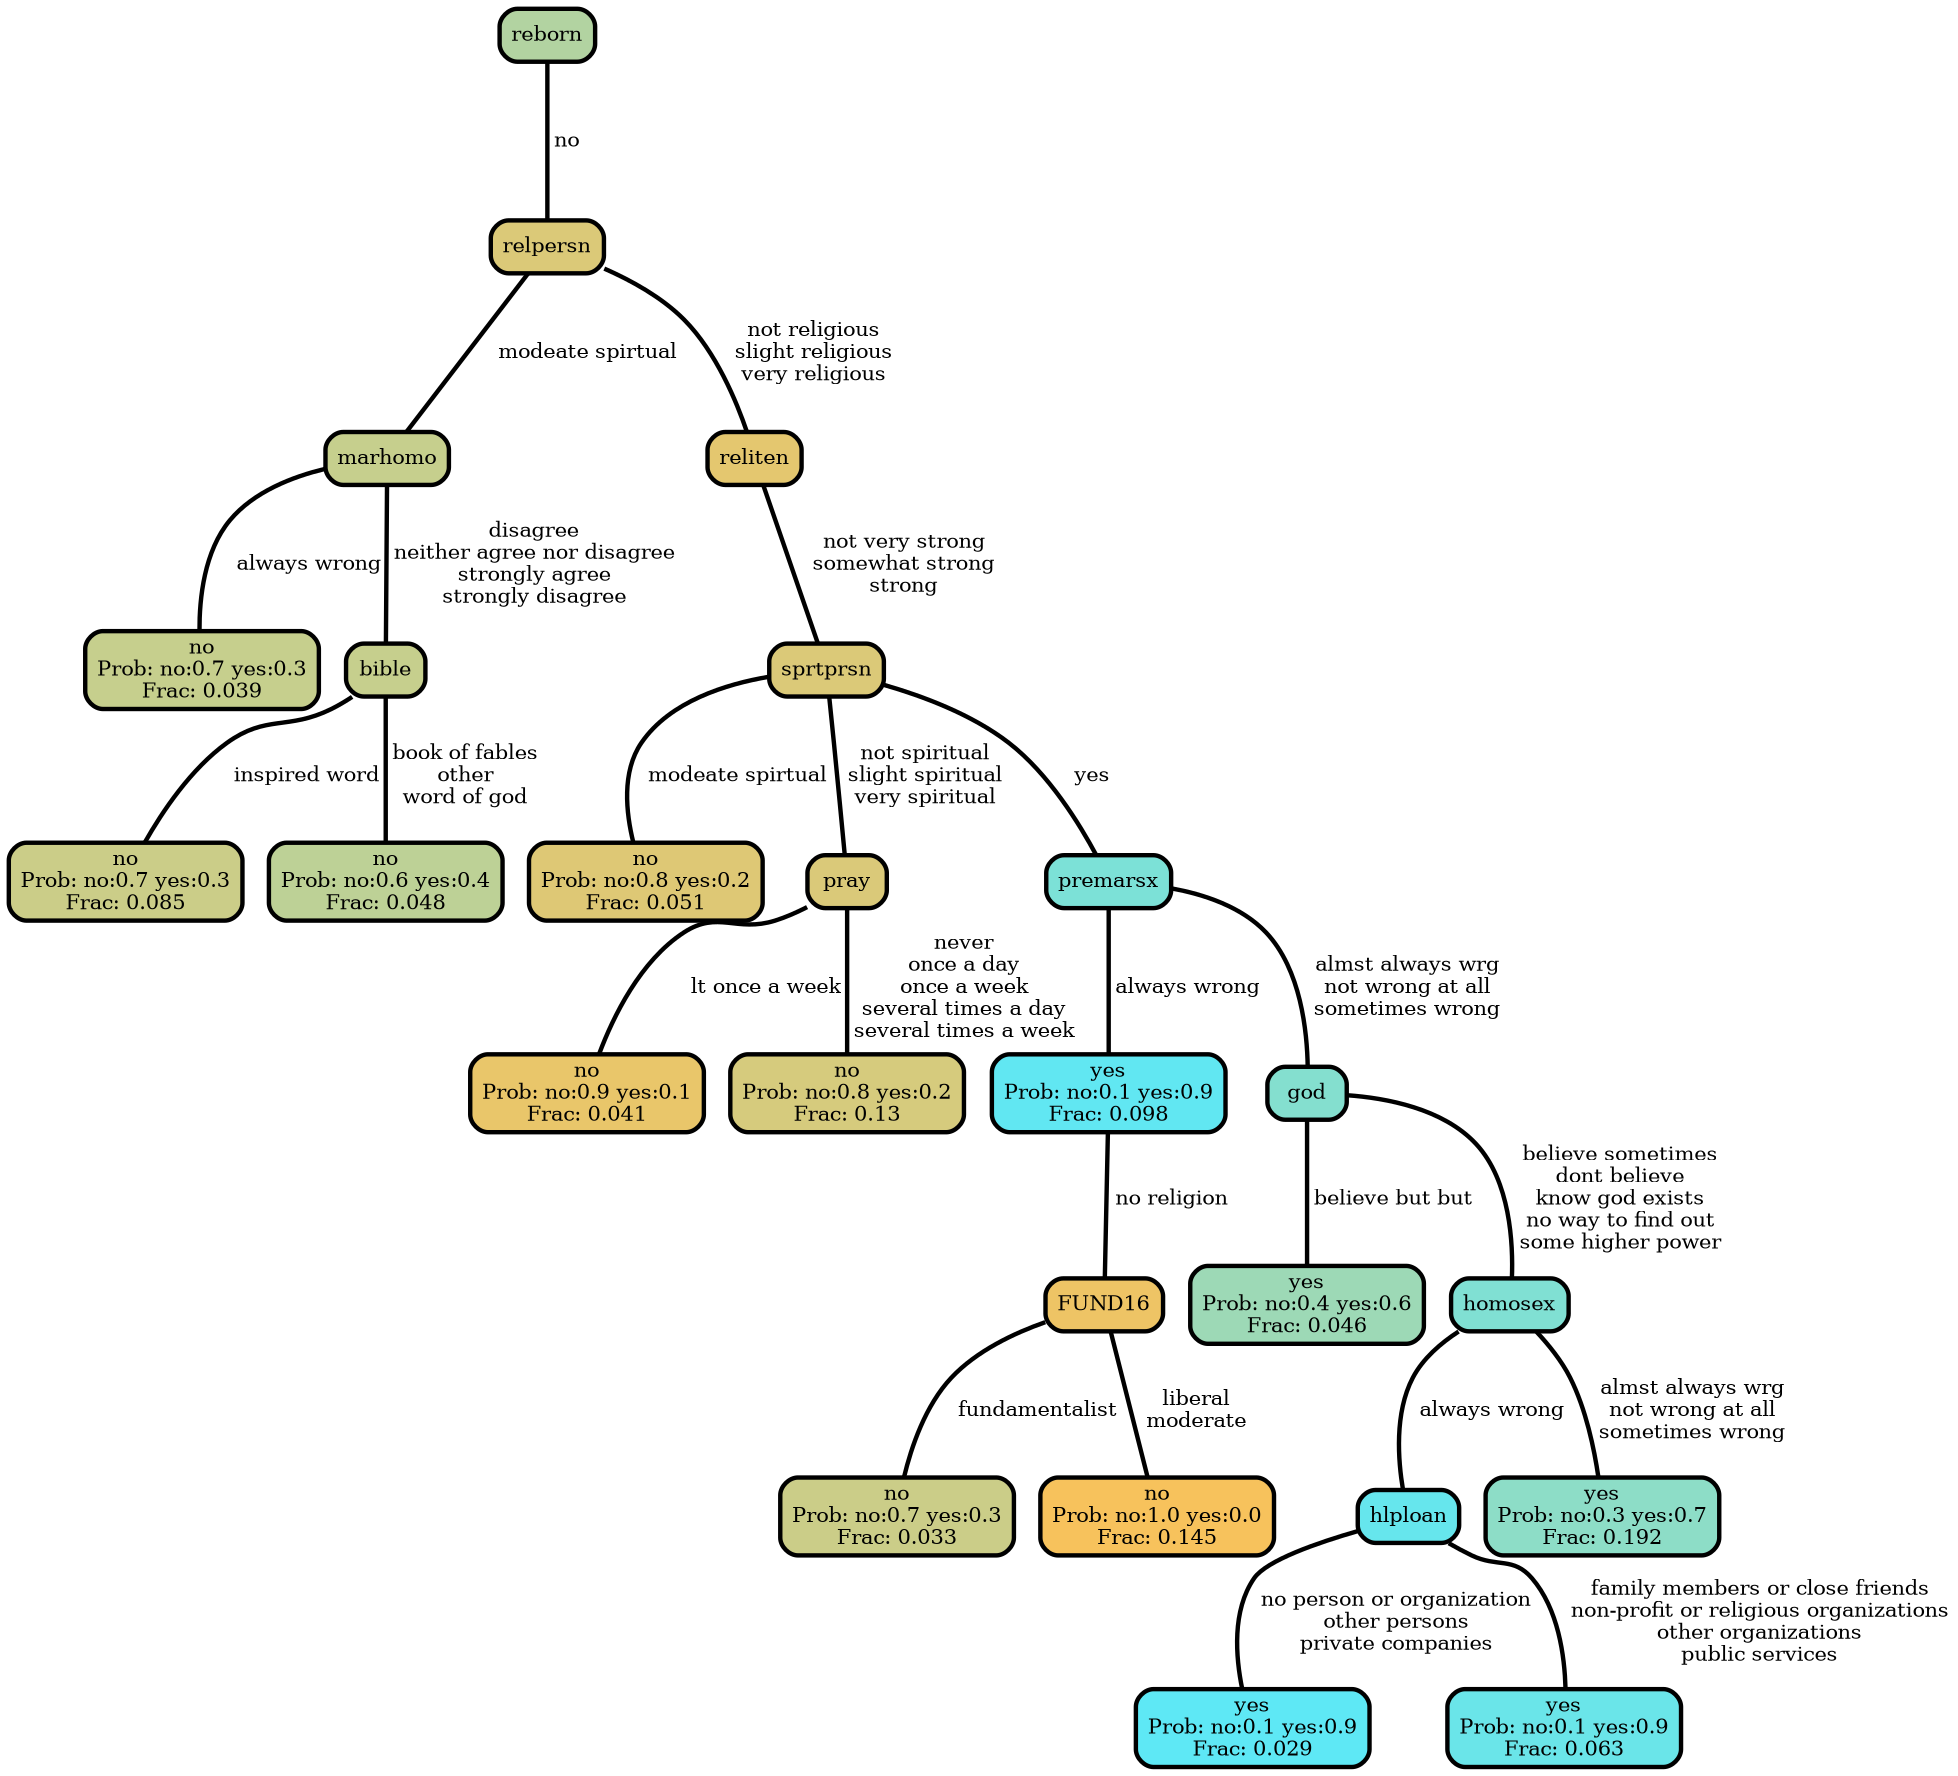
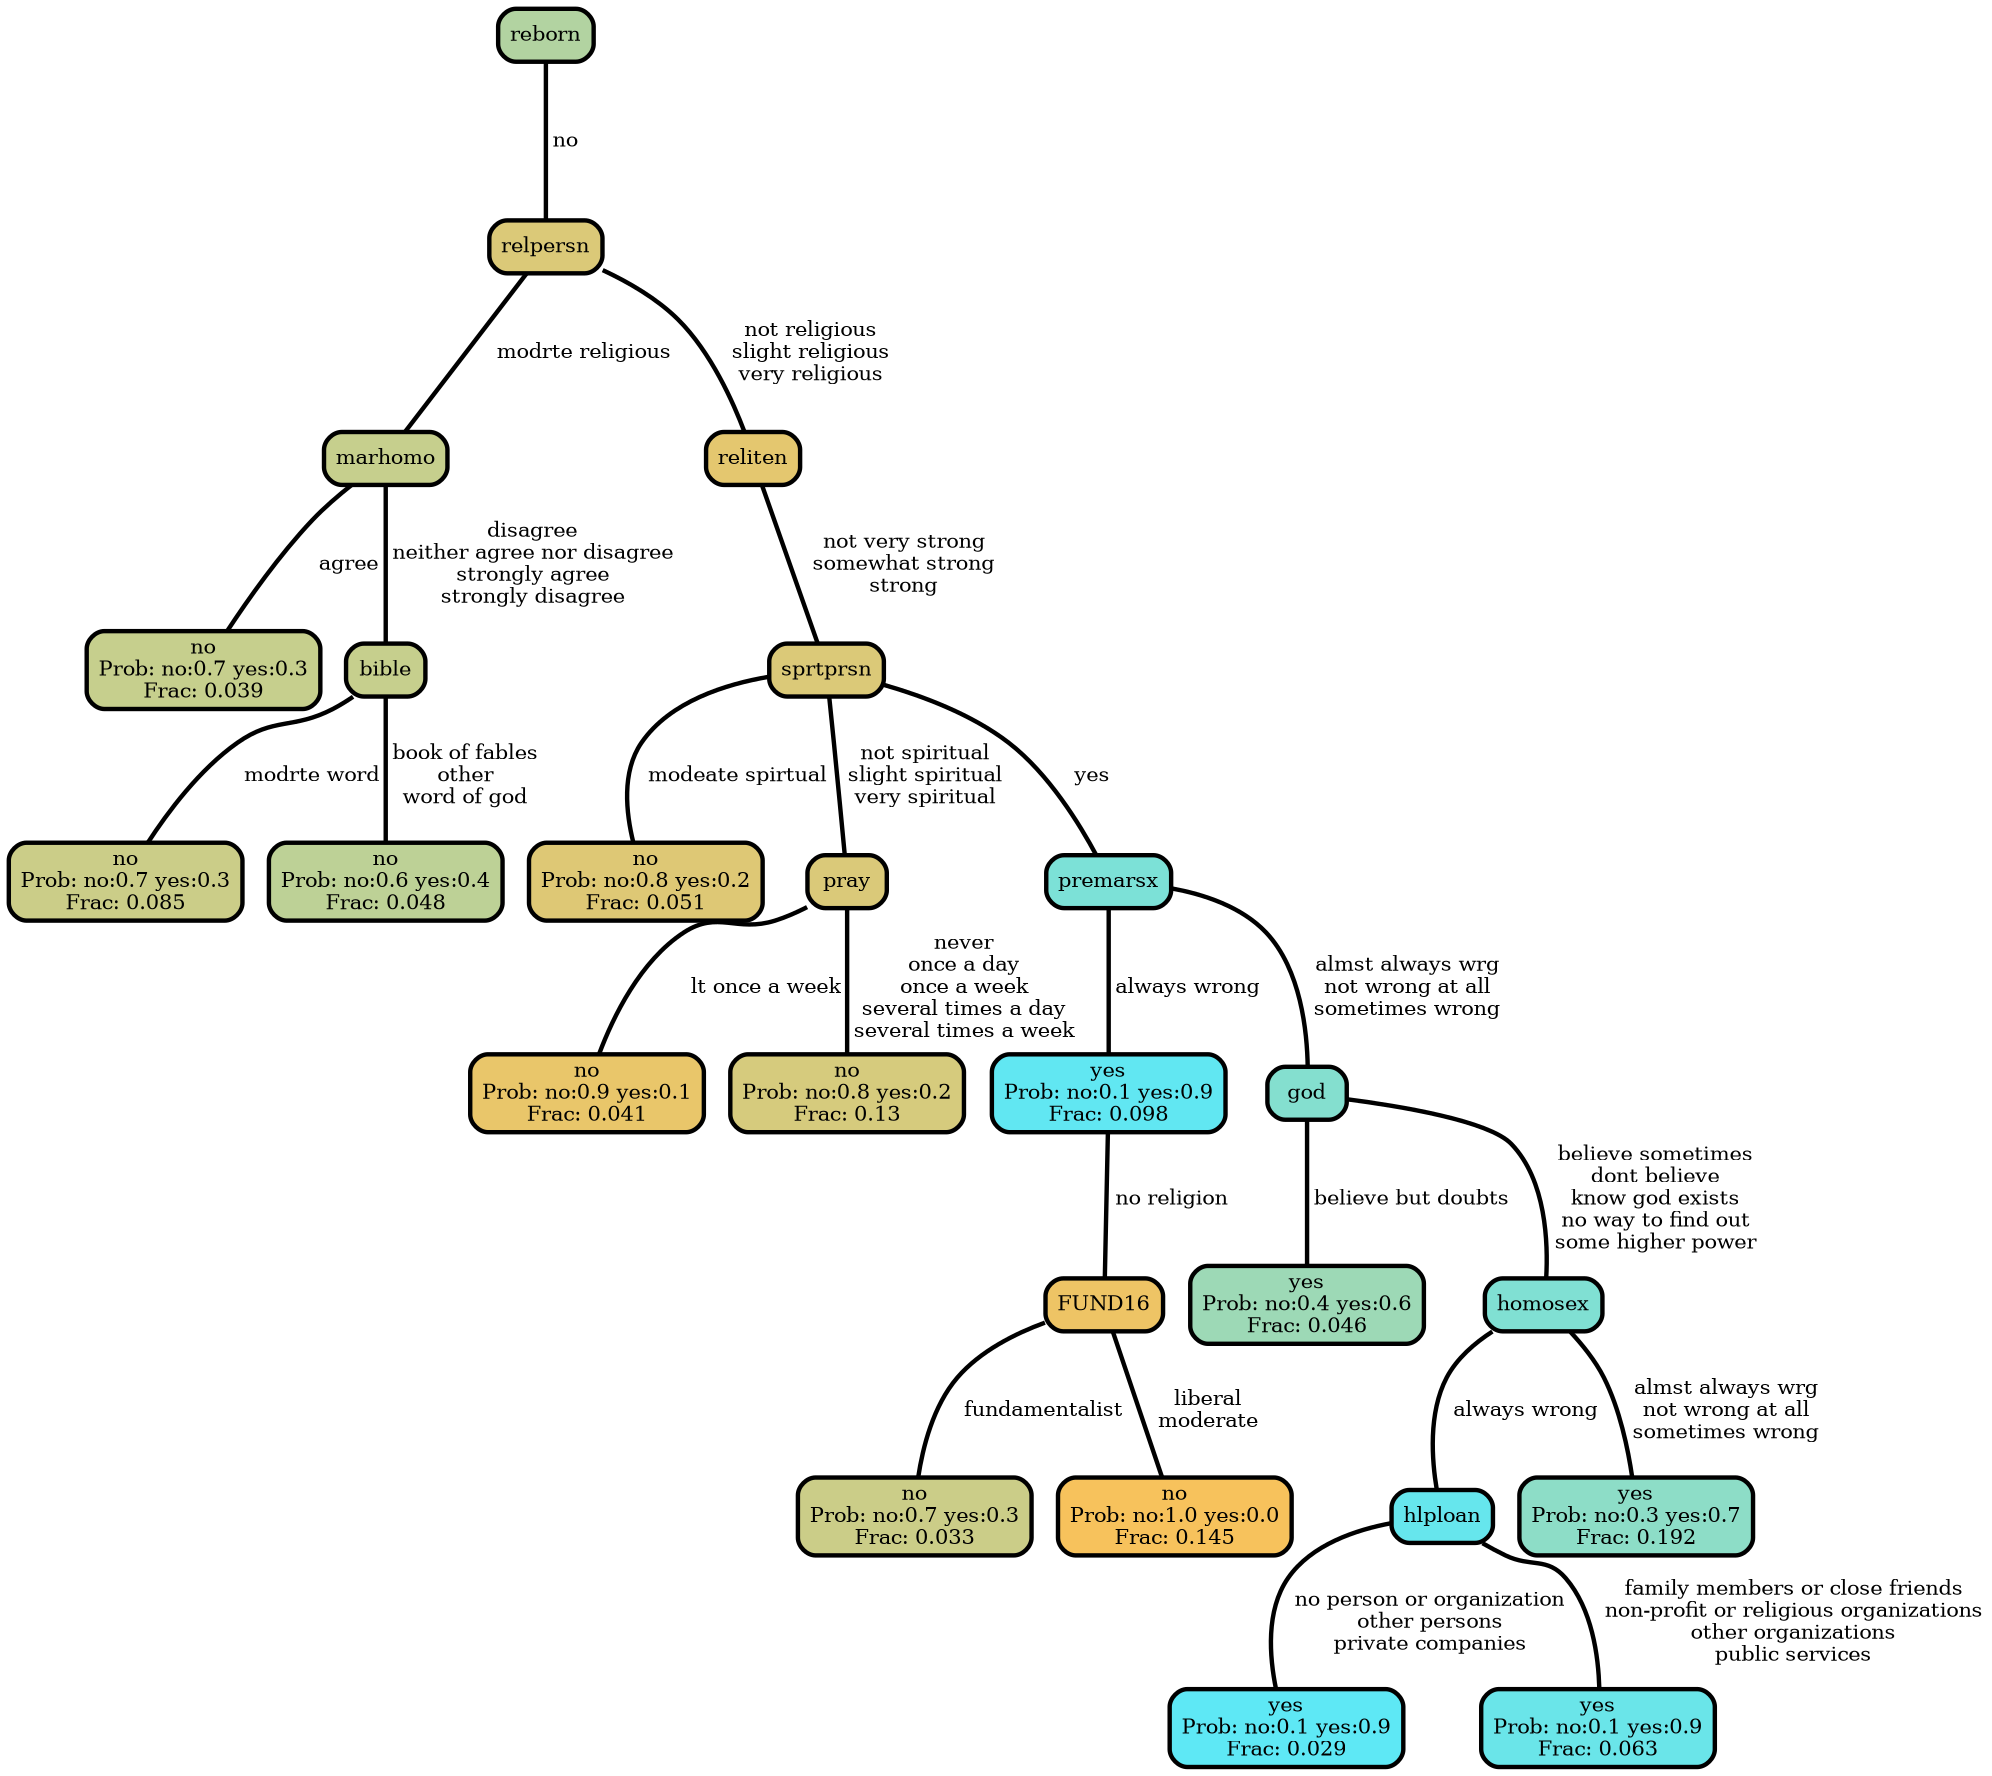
(585, 353) -> (581, 353)
(306, 564) -> (346, 564)
(303, 776) -> (309, 776)
(1390, 1199) -> (1408, 1199)
